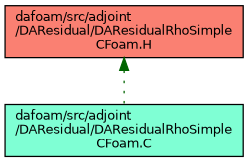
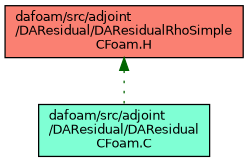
(124, 130) -> (124, 130)
